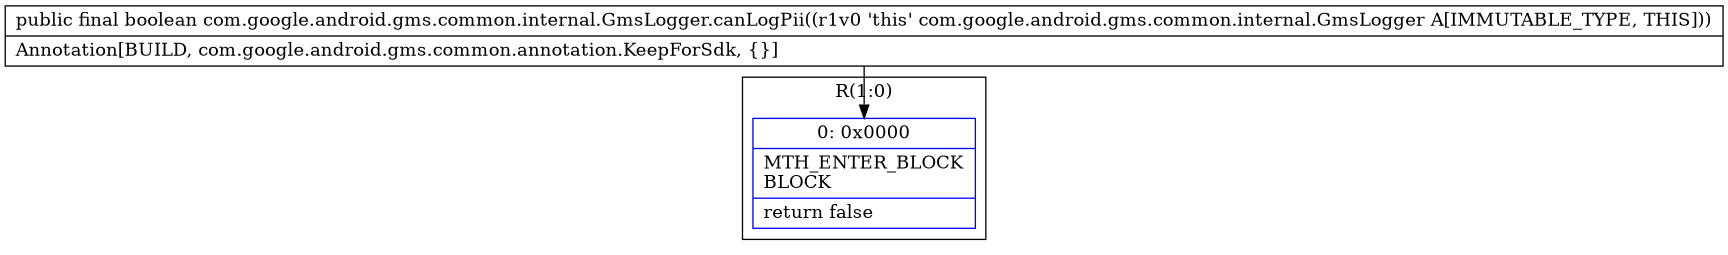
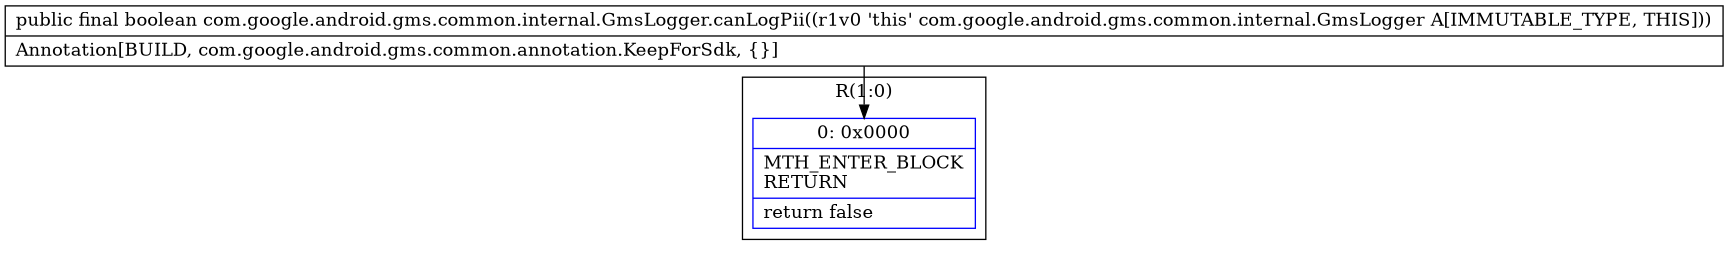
(797, 183) -> (806, 183)
